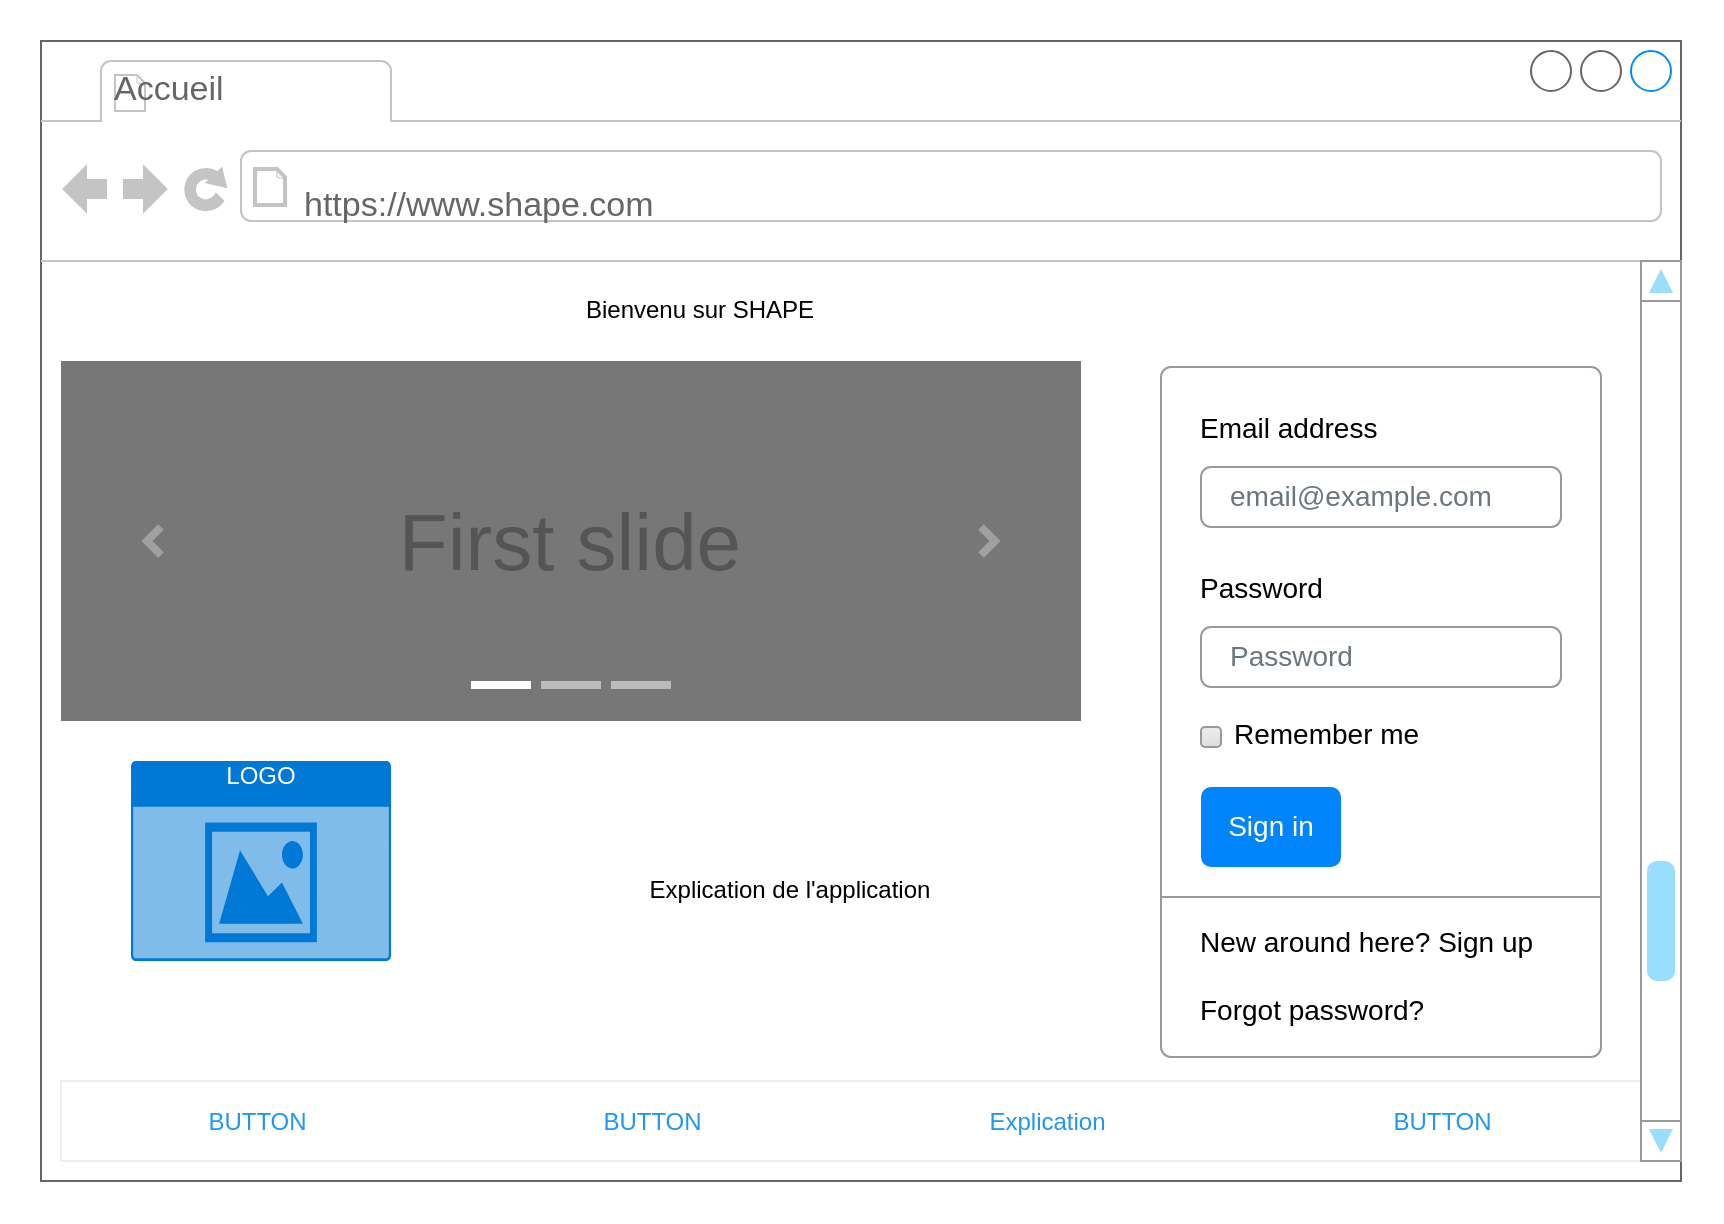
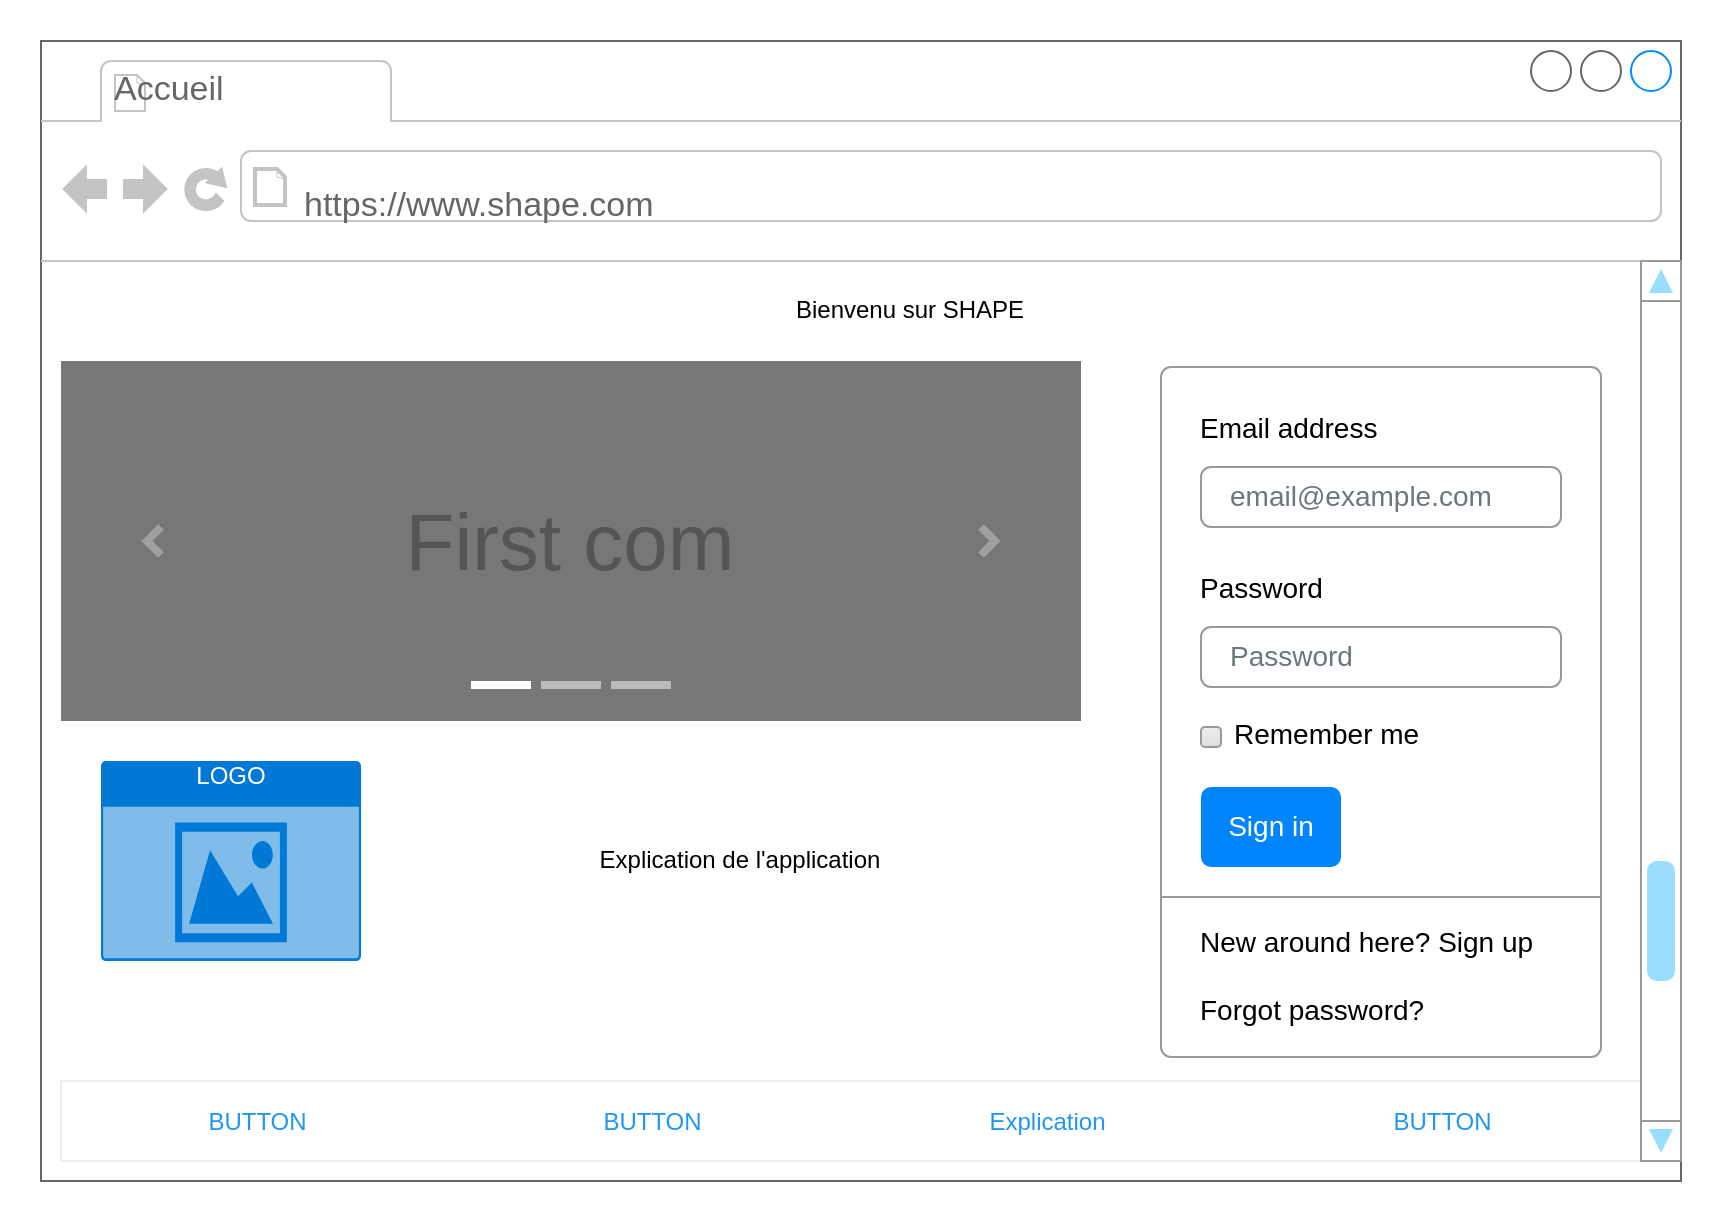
(701, 311) -> (911, 311)
(571, 541) -> (571, 541)
(261, 861) -> (231, 861)
(791, 891) -> (741, 861)
